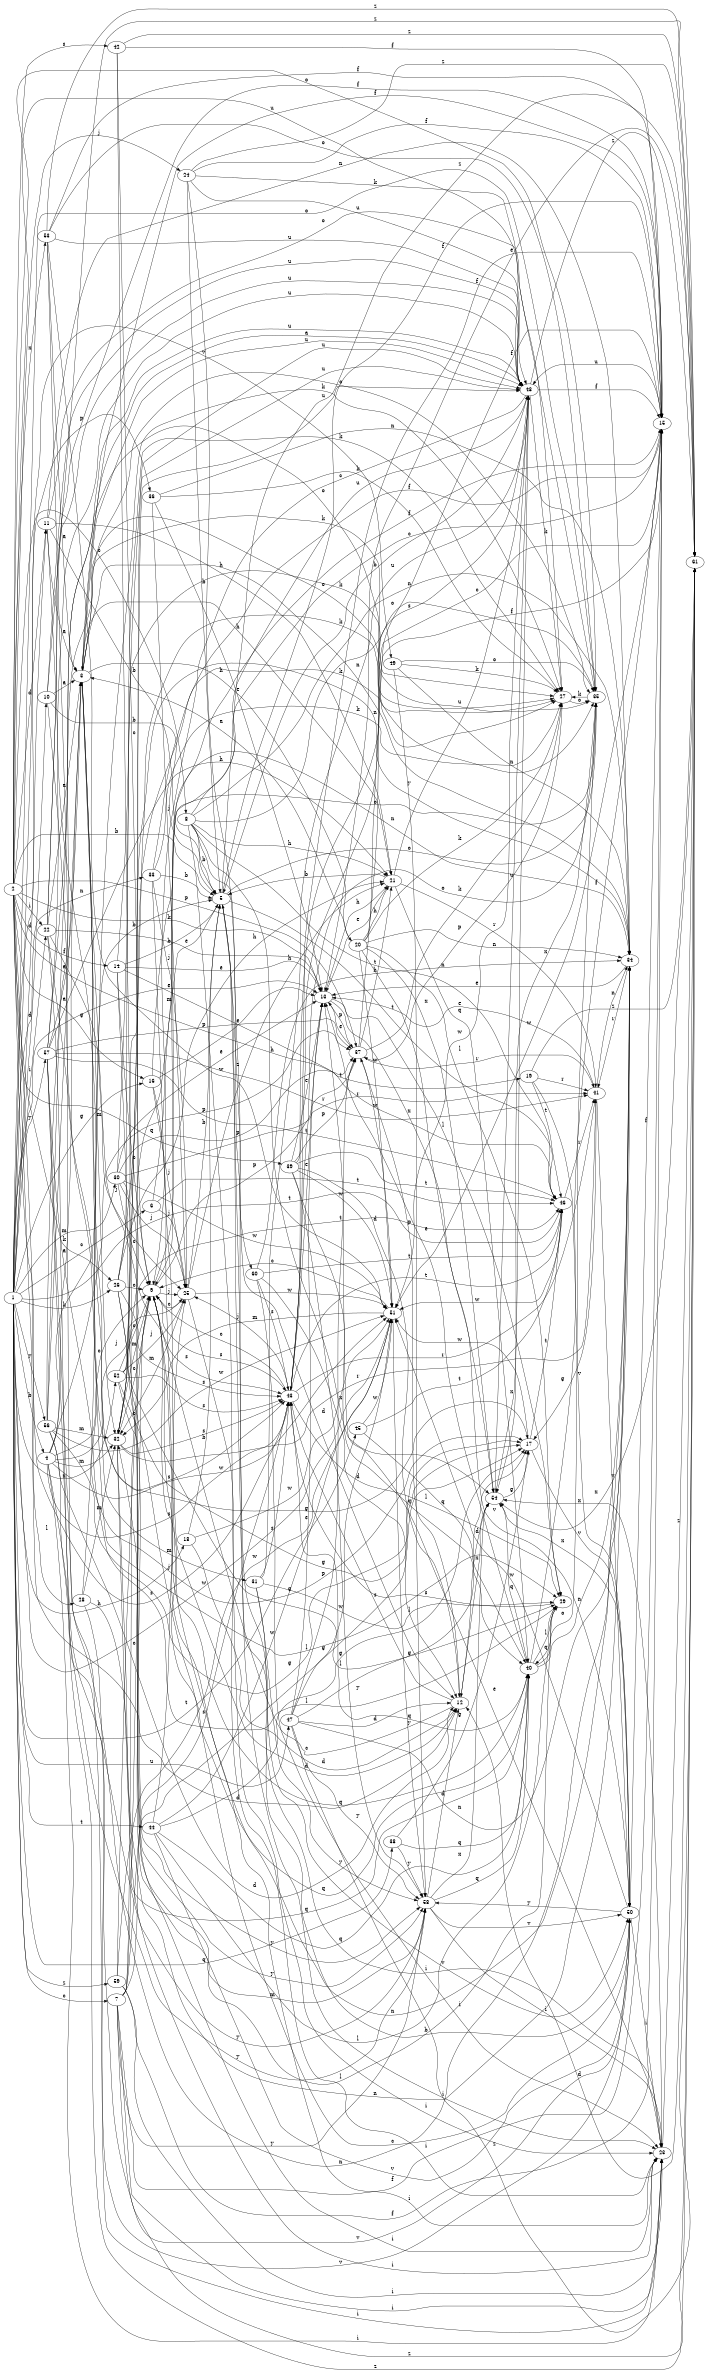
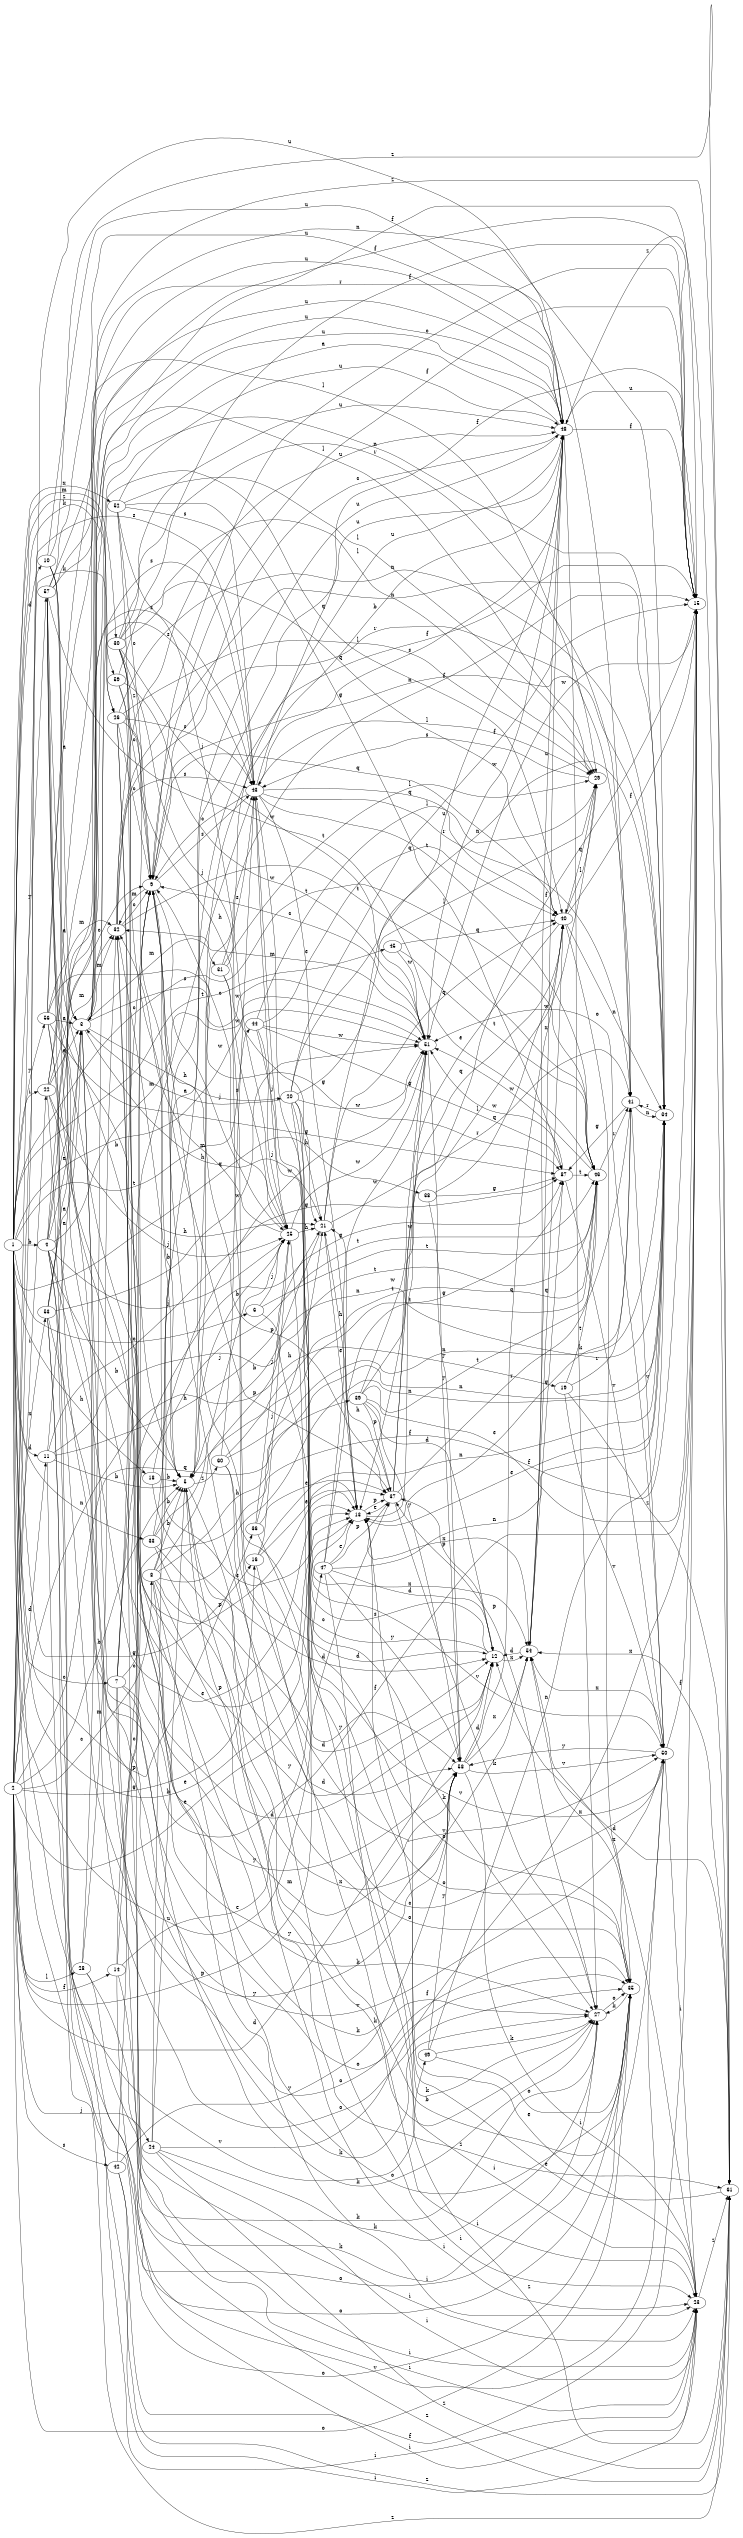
none -> (361, 571)
(477, 590) -> (478, 423)
(169, 918) -> (185, 1802)
(177, 941) -> (163, 1213)
(307, 1092) -> none
(134, 1242) -> (134, 696)
(529, 1445) -> (564, 1175)
